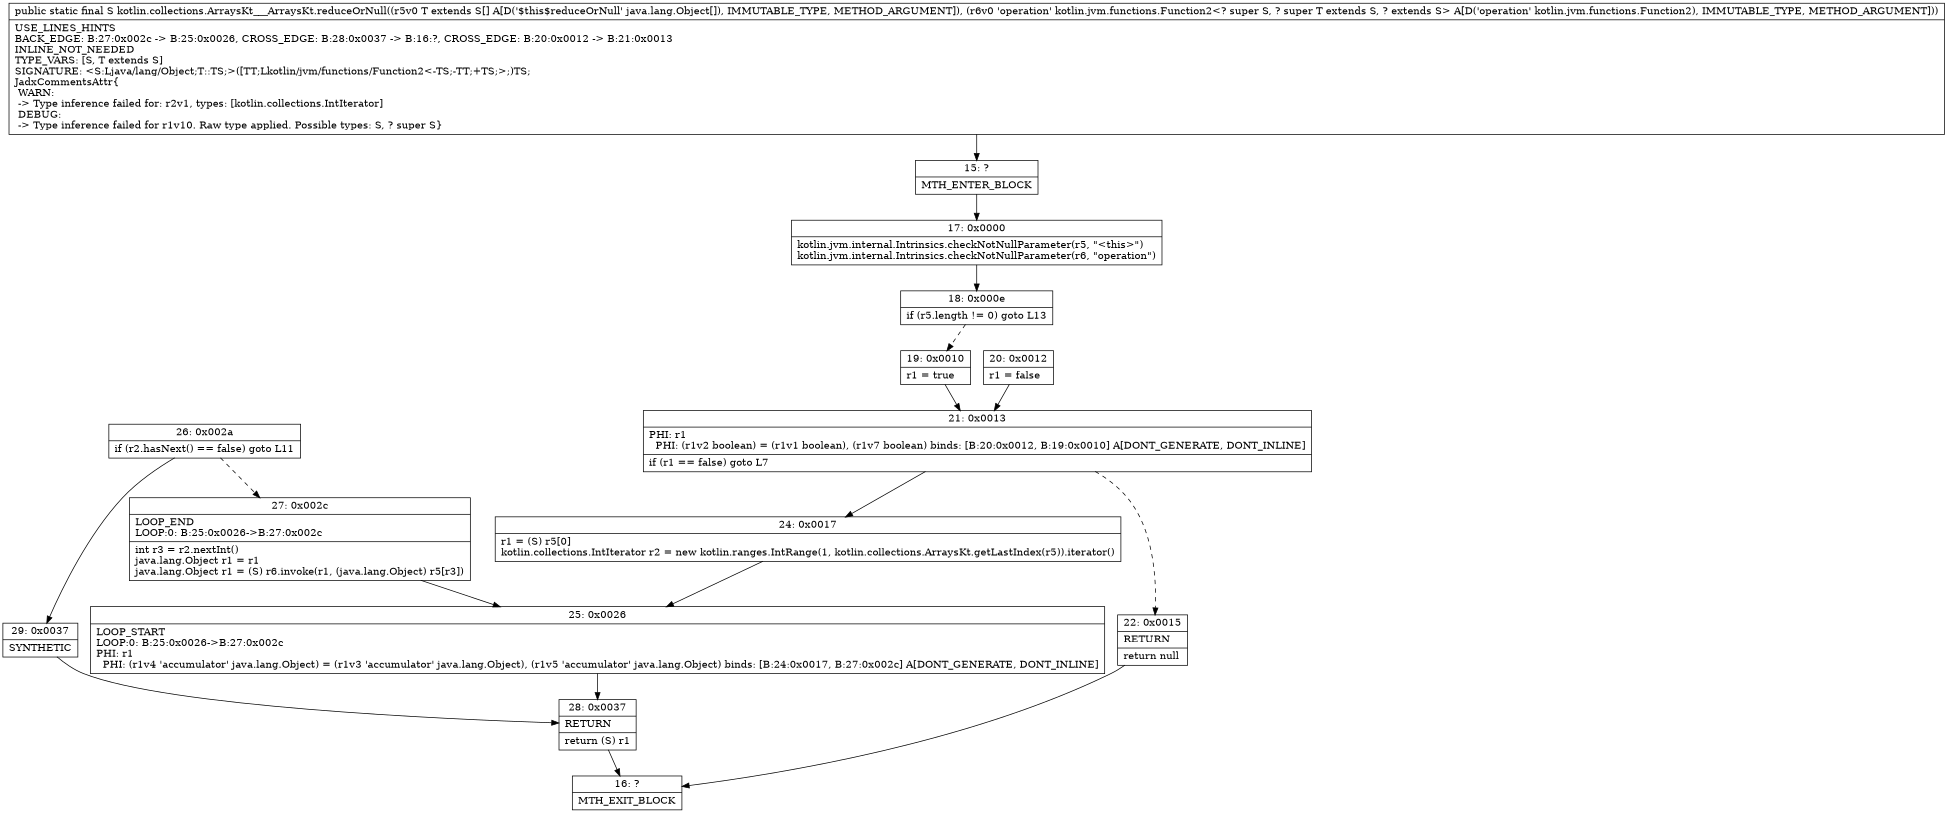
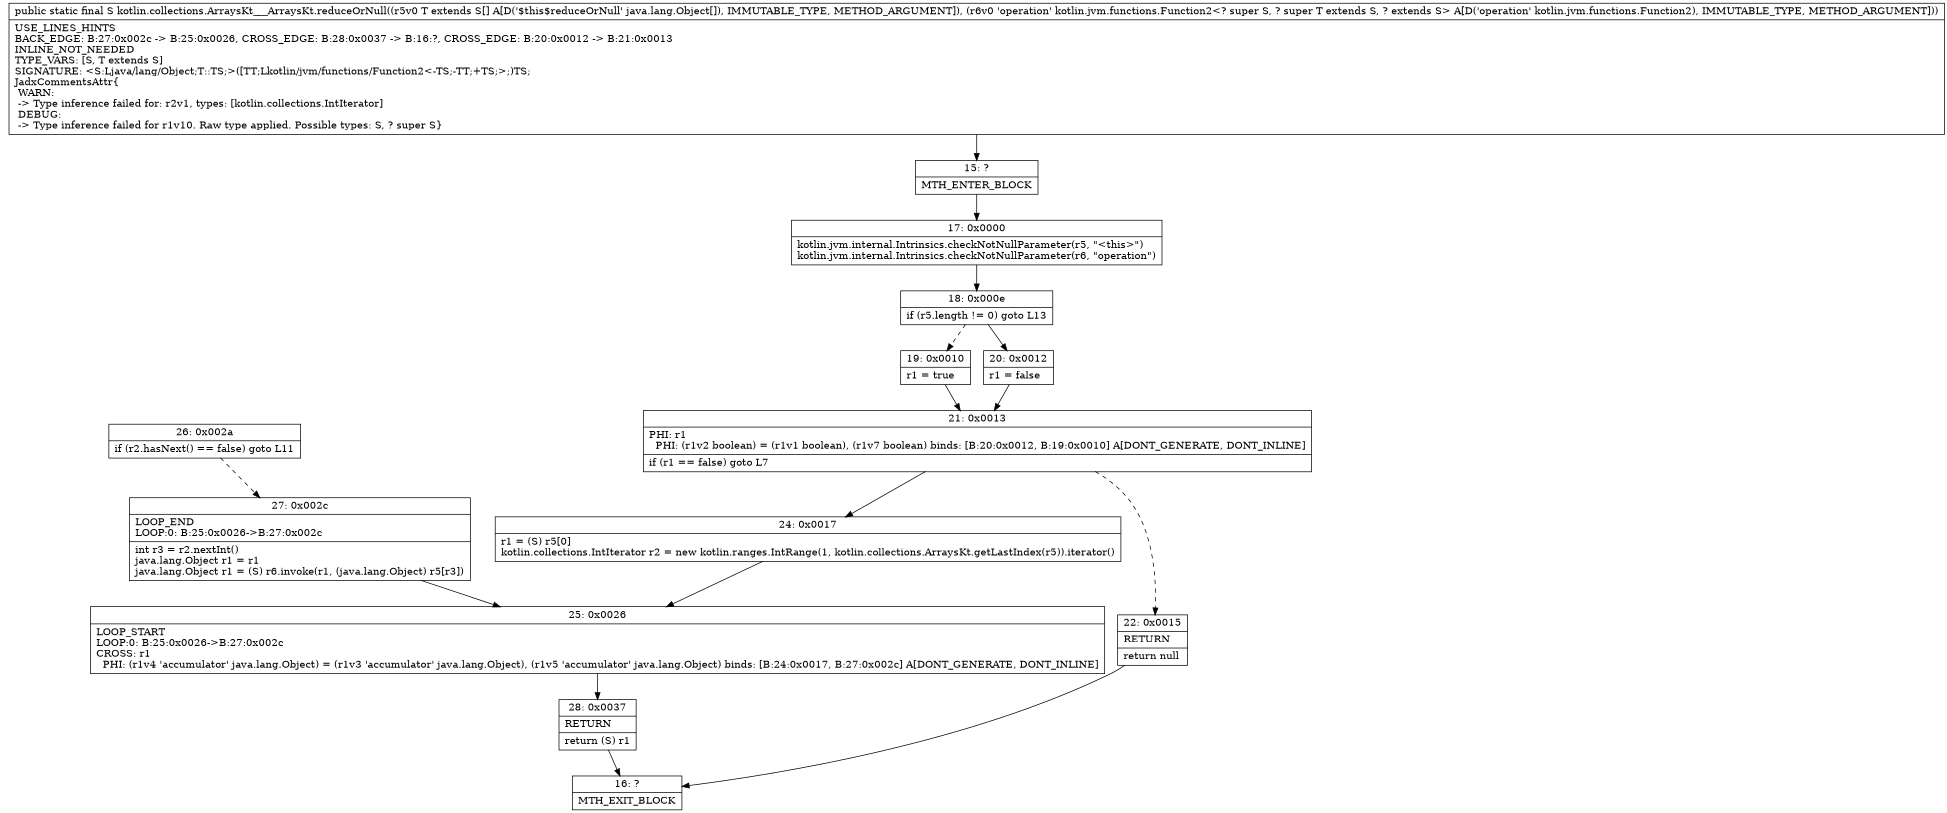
none -> (995, 335)
(40, 640) -> none
(117, 654) -> (125, 654)
